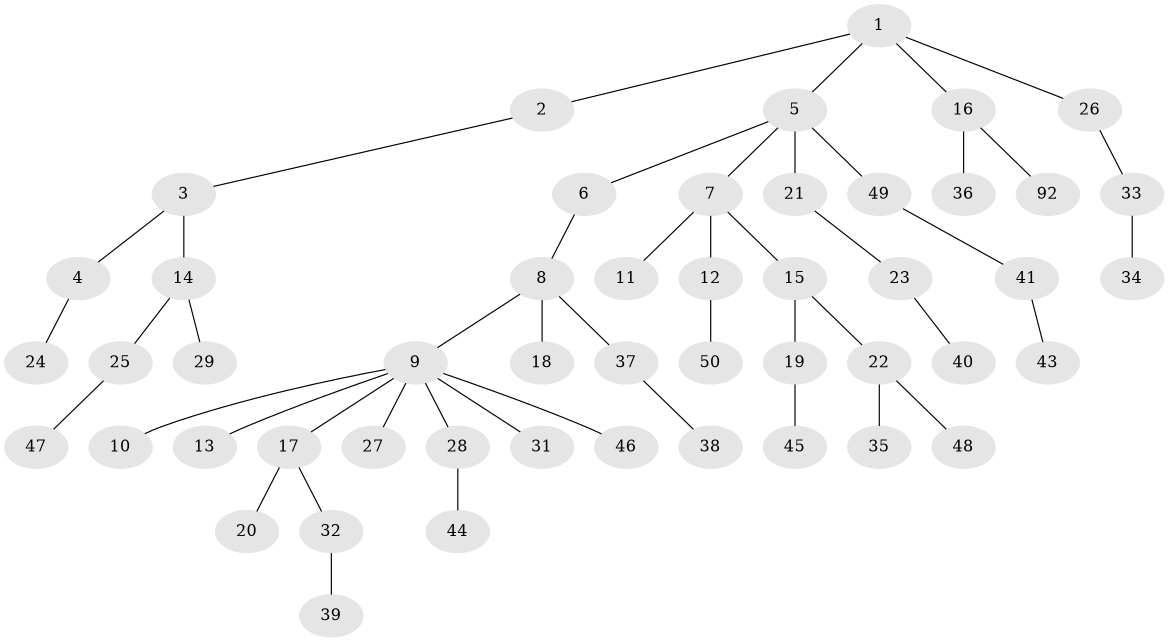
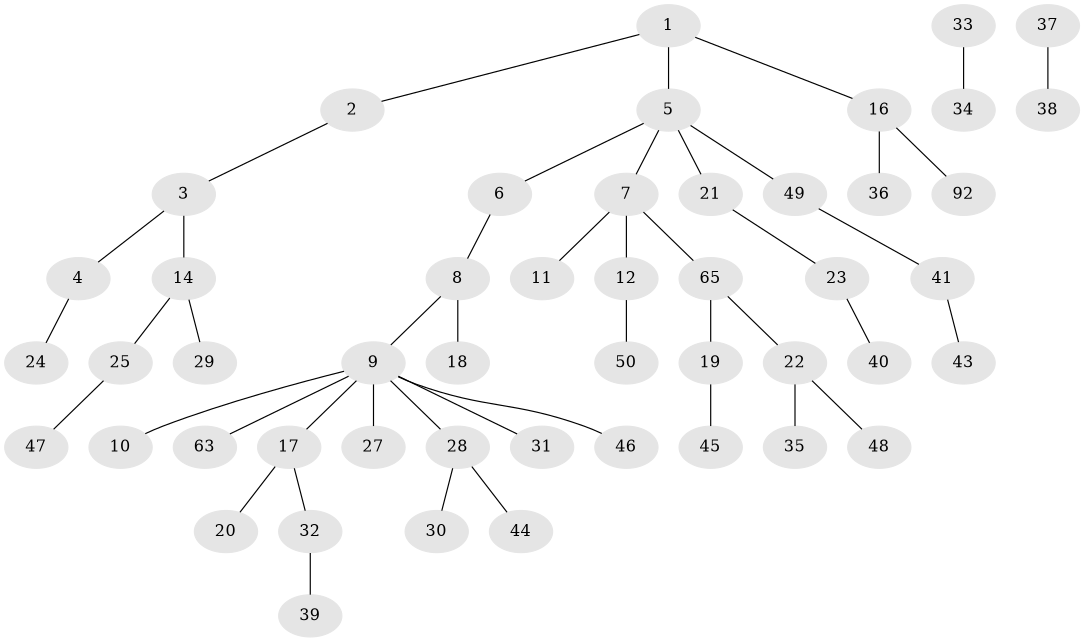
(1090, 110) -> none
(795, 279) -> (711, 279)
(584, 321) -> none
(205, 447) -> (205, 447)
none -> (437, 532)
